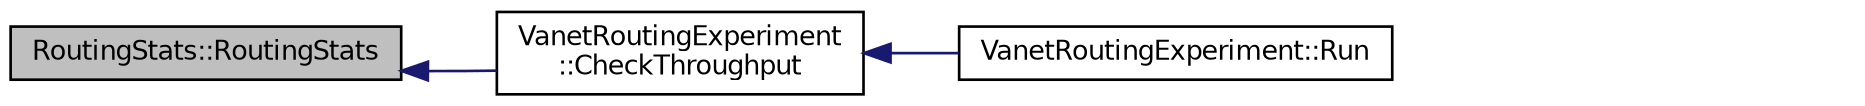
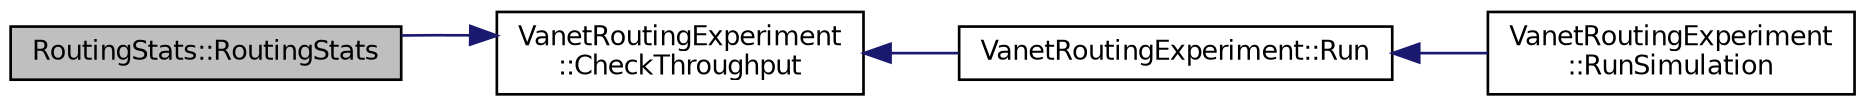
none -> (1671, 53)
(462, 71) -> (436, 35)
